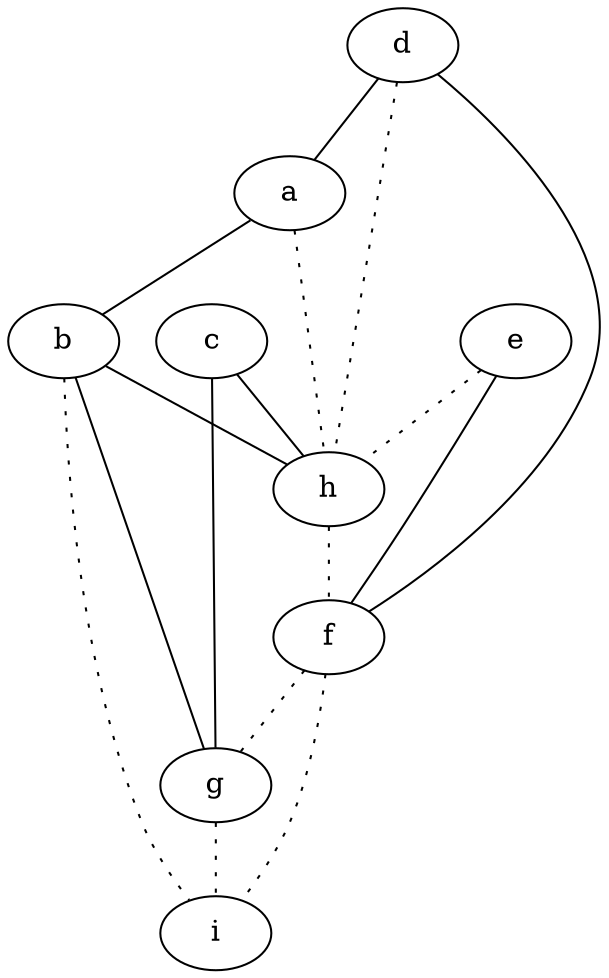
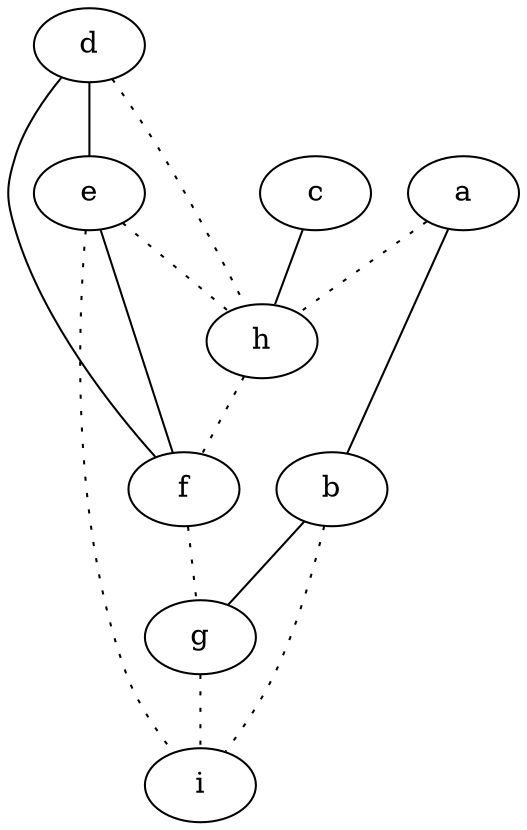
(346, 119) -> (89, 119)
(196, 415) -> none
(214, 563) -> none
(300, 793) -> (88, 500)
